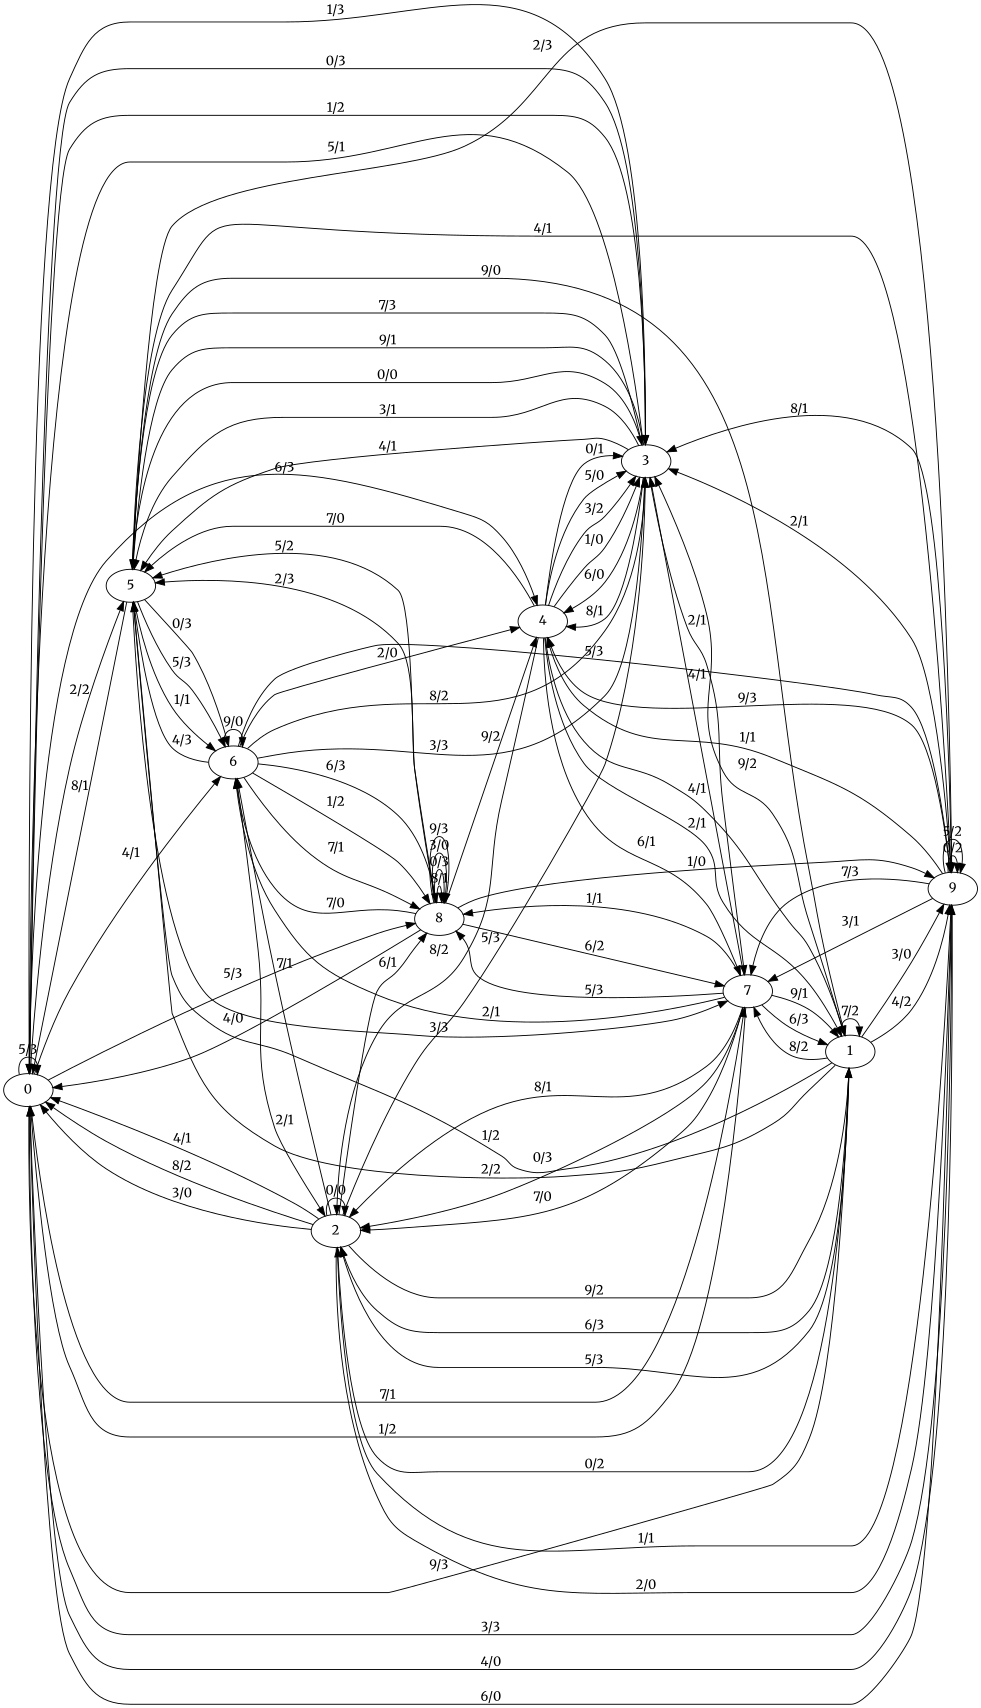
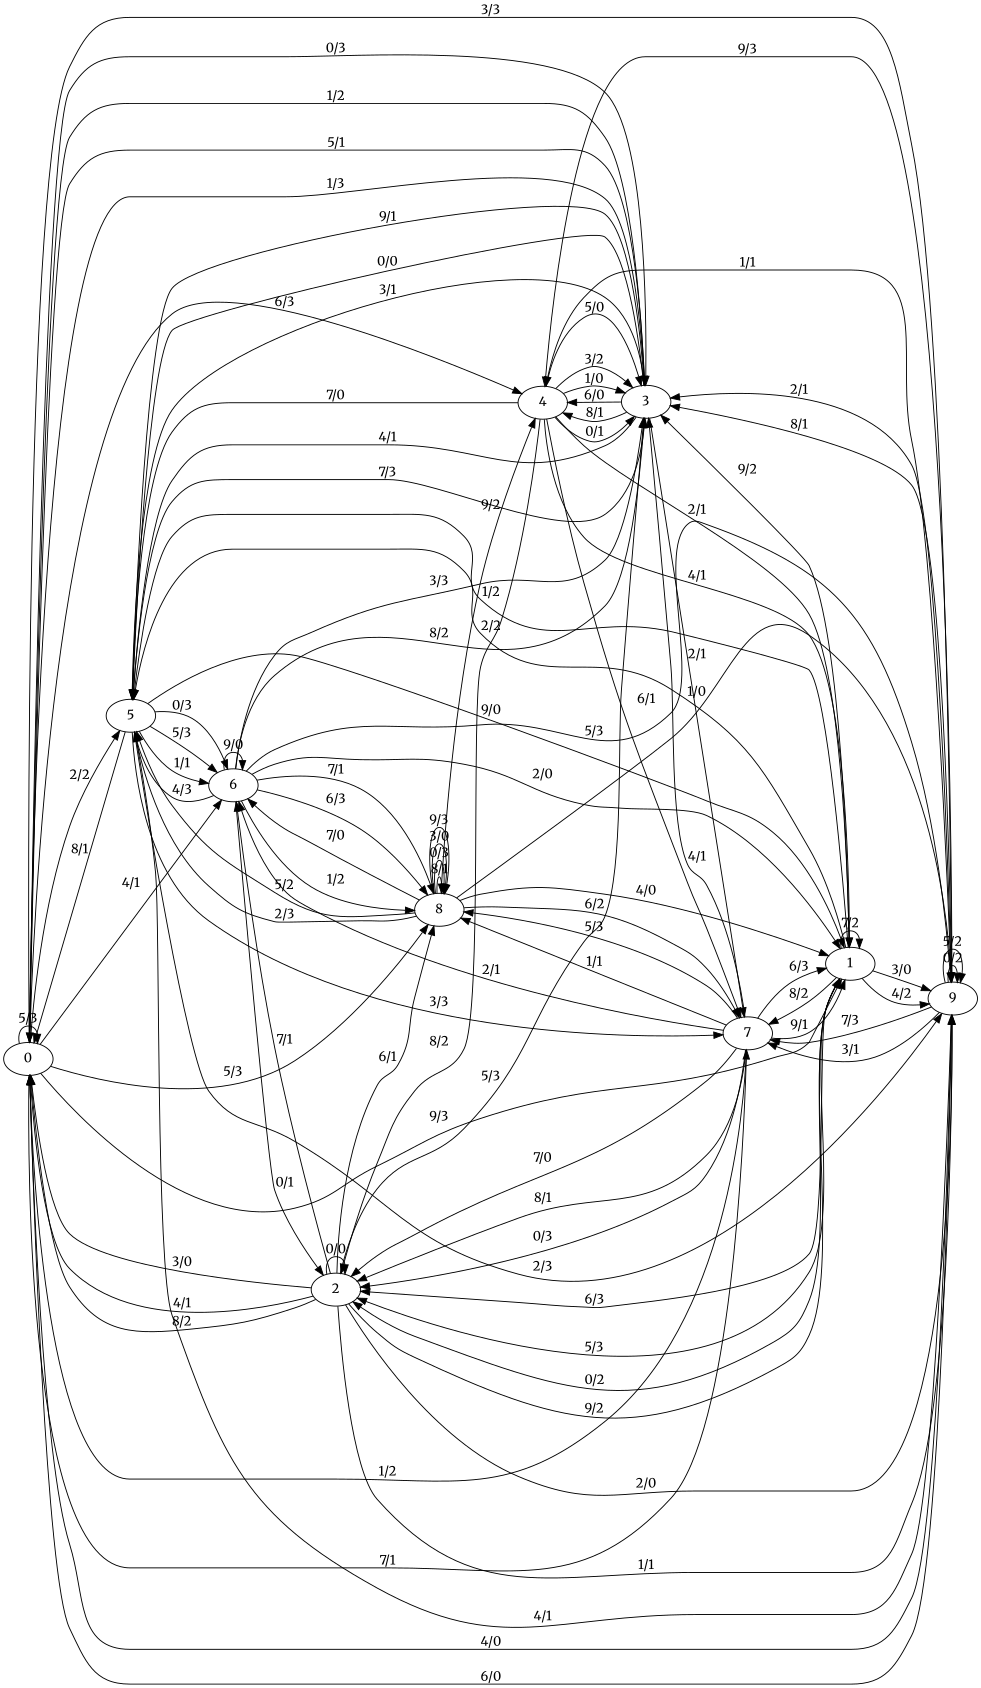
(362, 670) -> (566, 800)
(250, 1029) -> (642, 901)
(285, 1121) -> (285, 1183)
